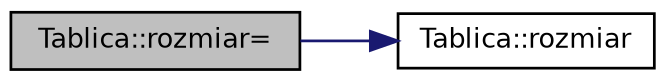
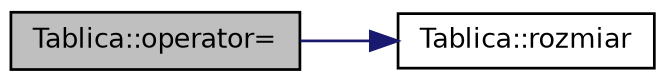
(155, 41) -> (155, 41)
